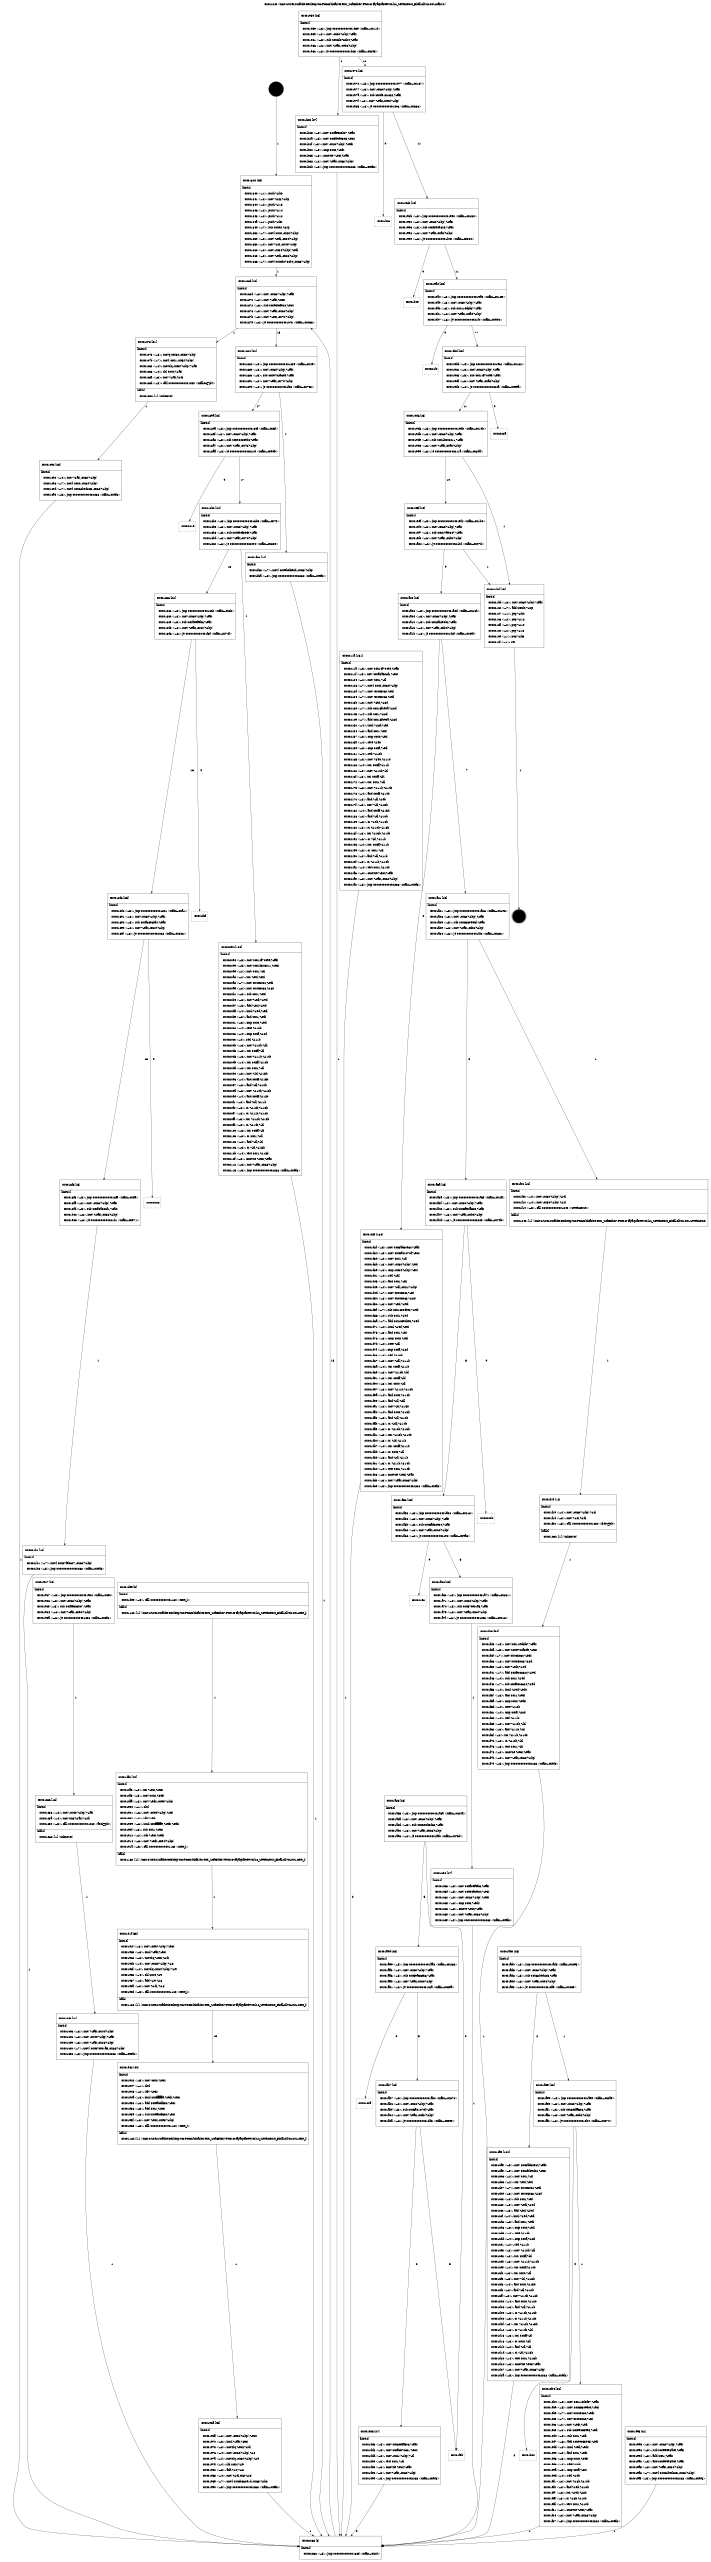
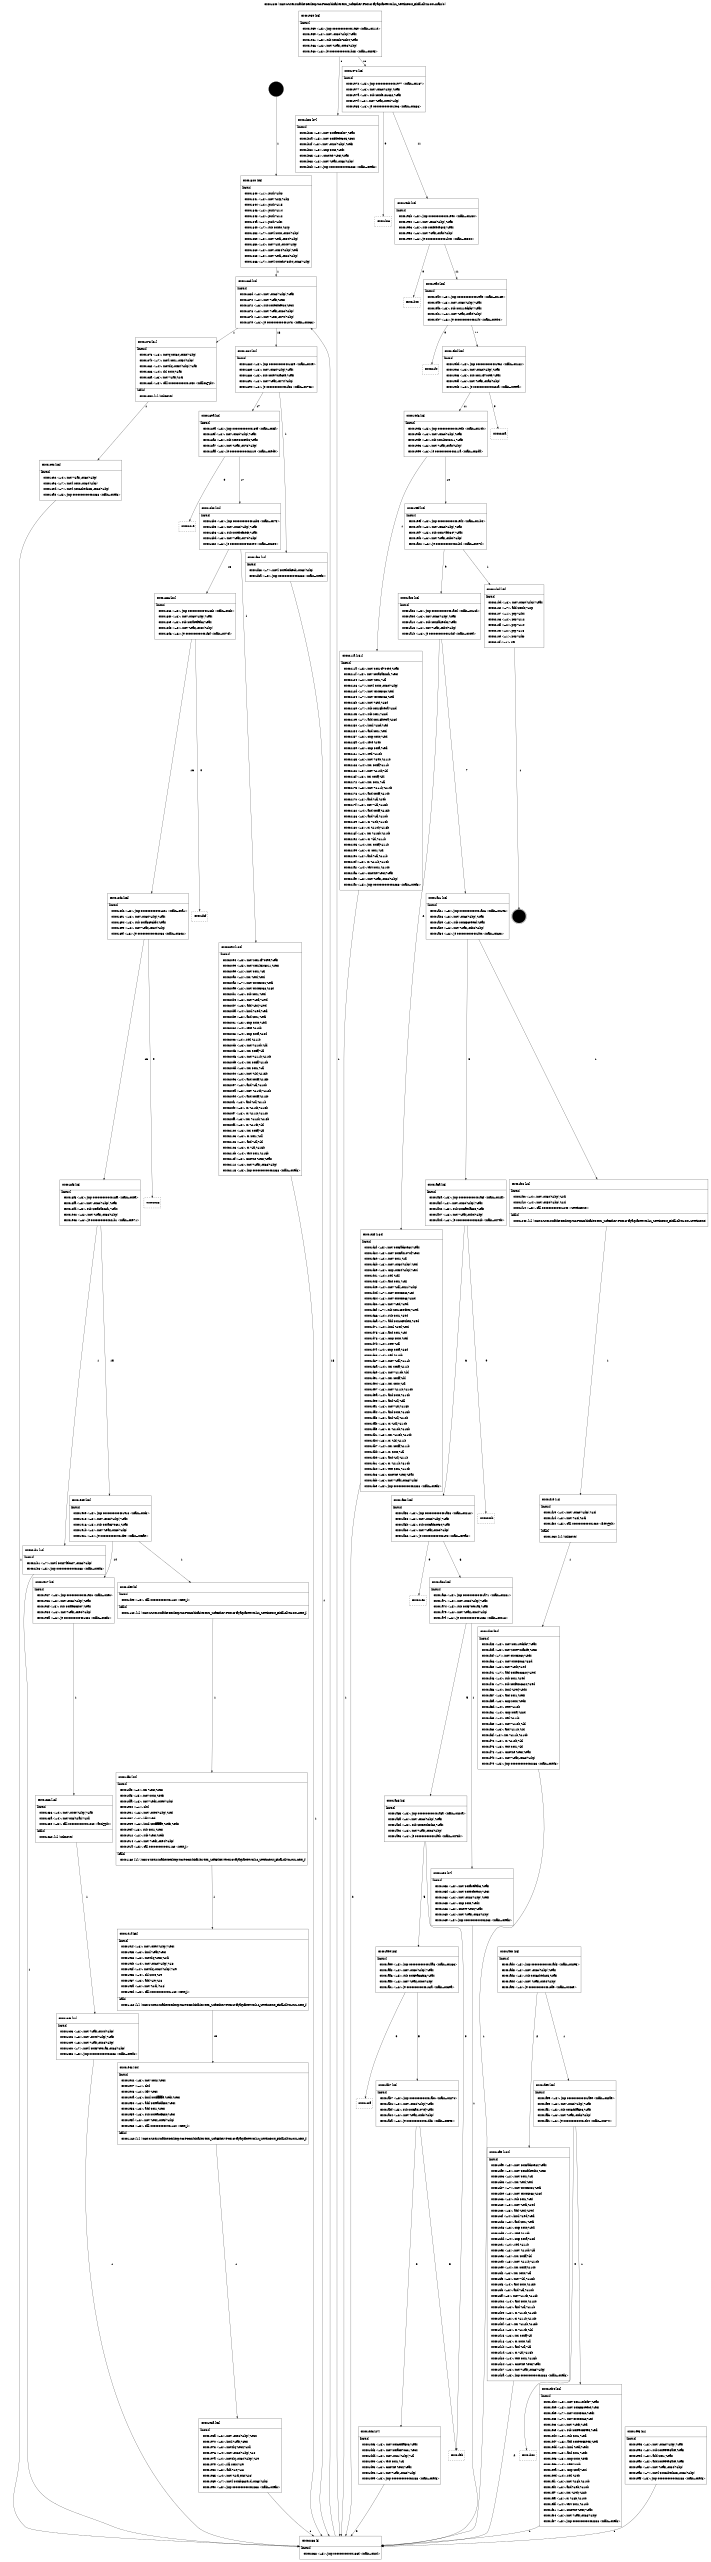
(493, 517) -> (388, 549)
none -> (110, 1519)
none -> (448, 1709)
